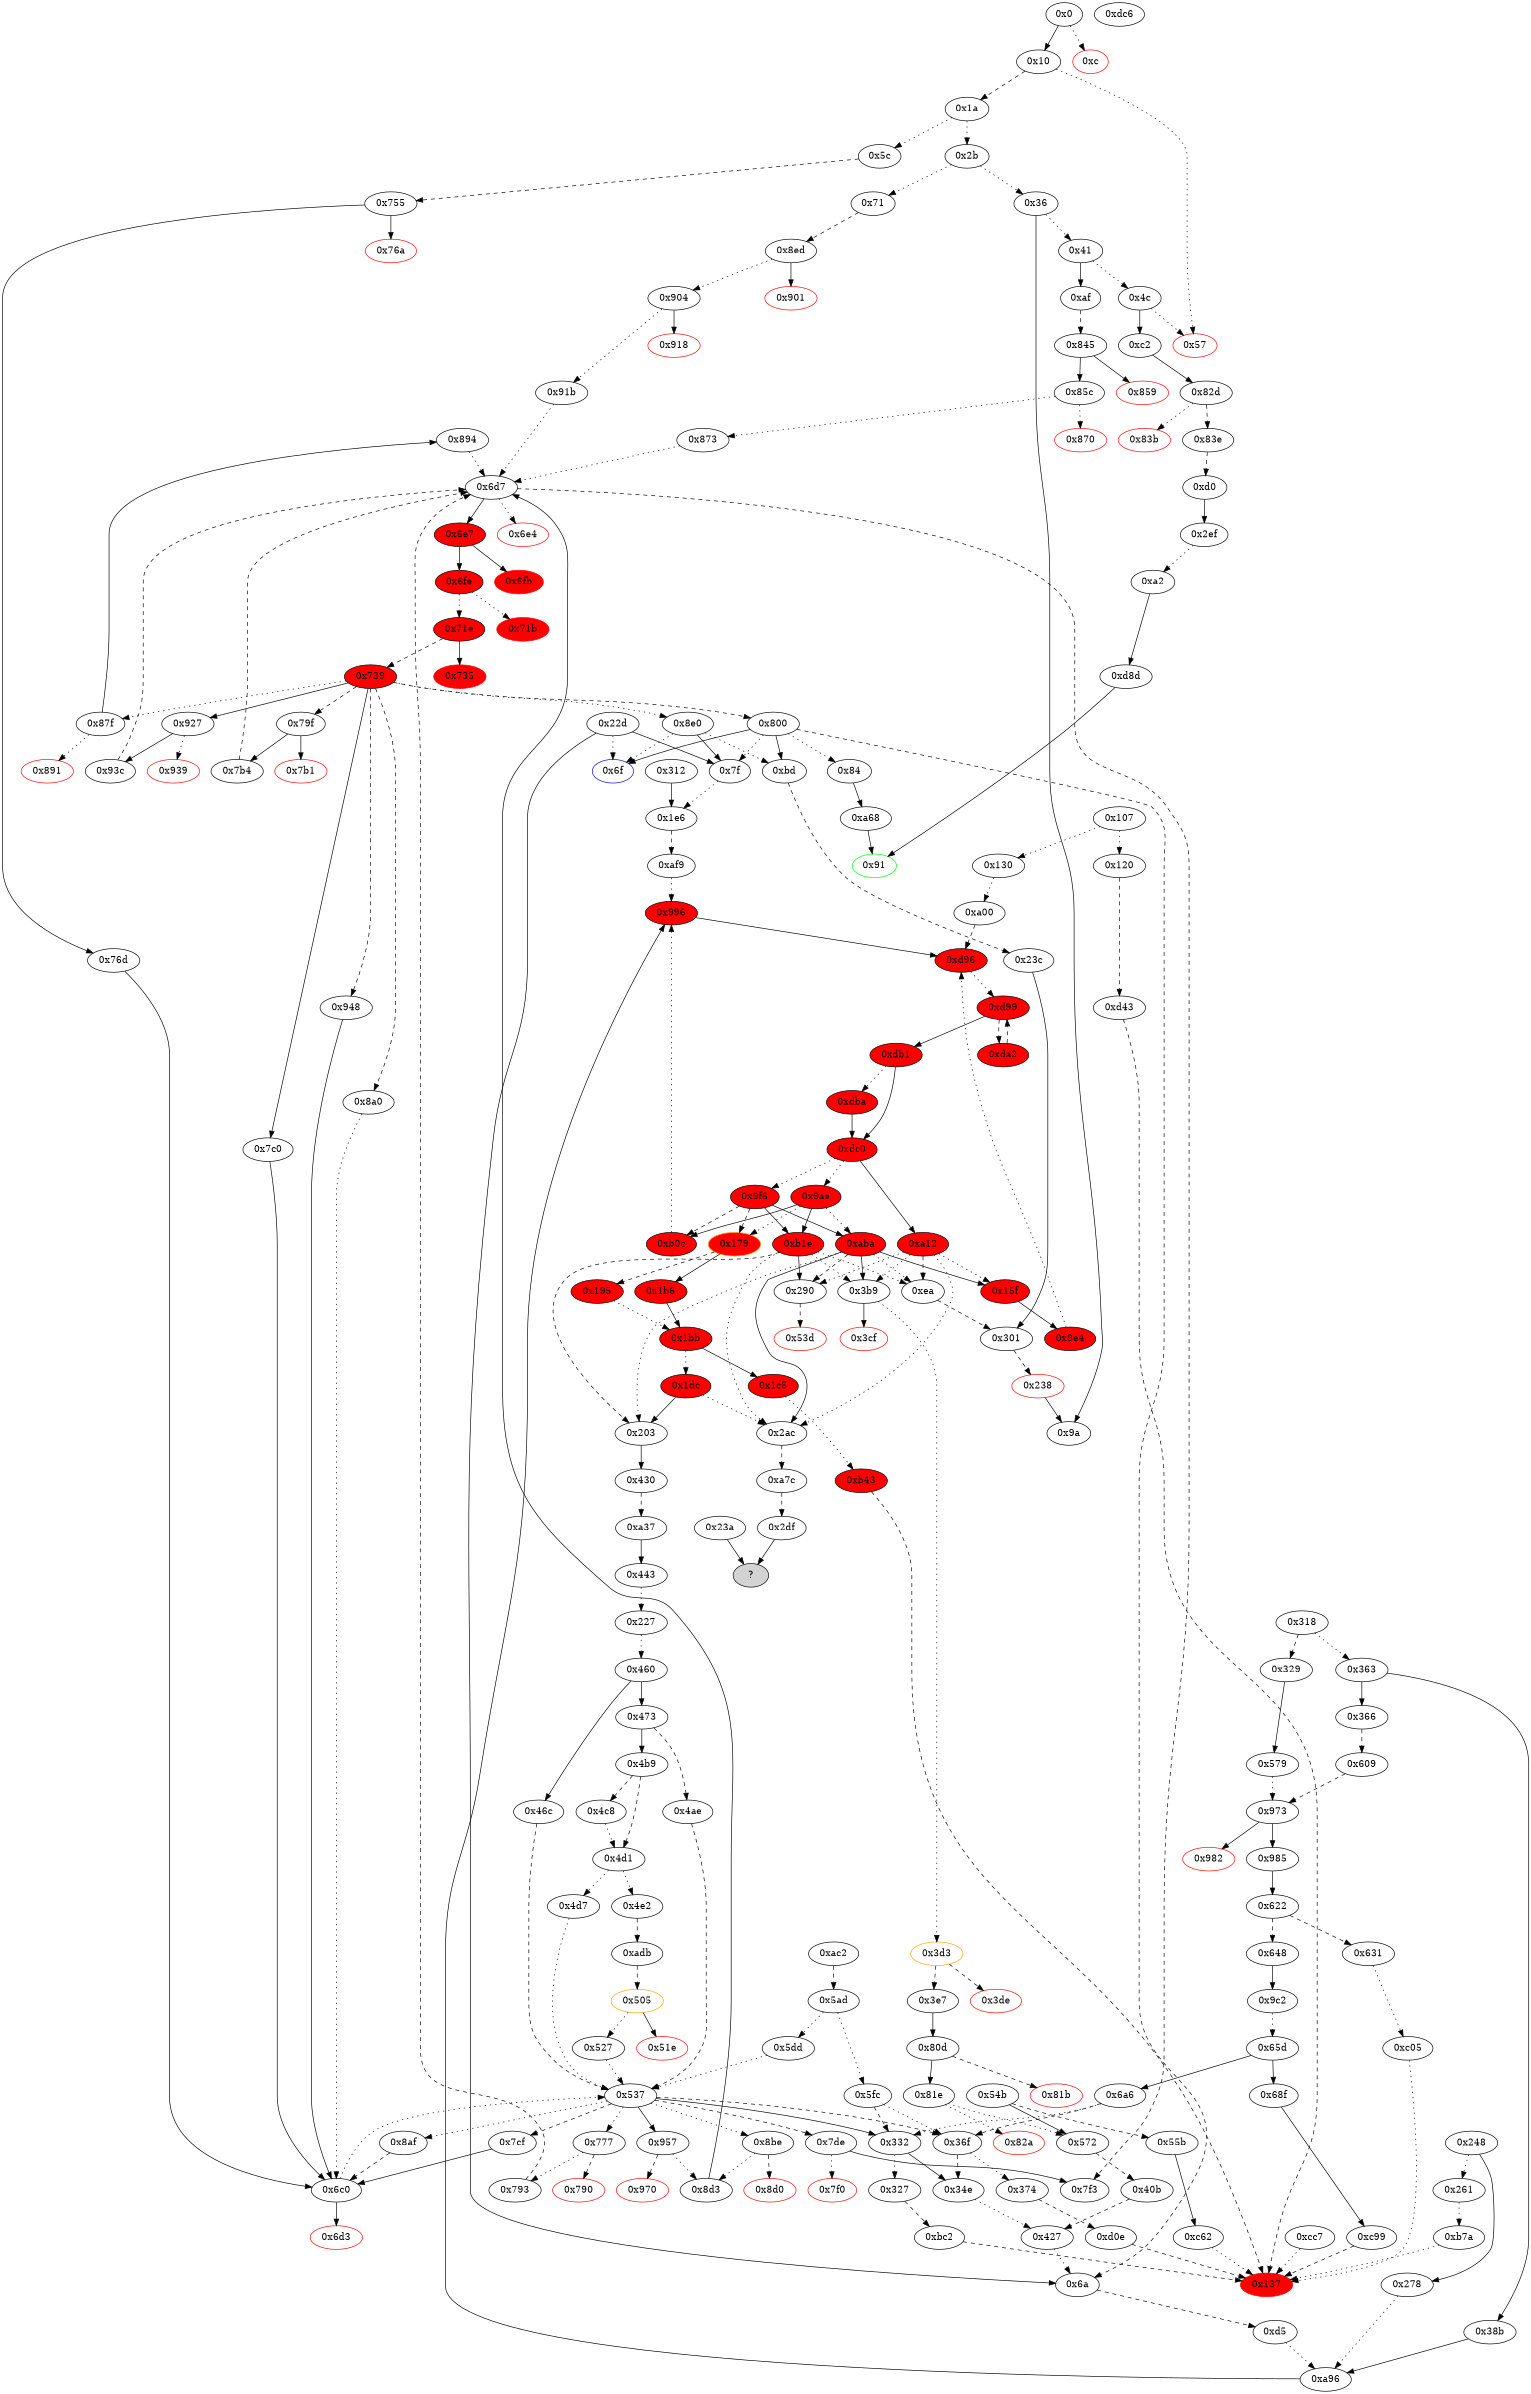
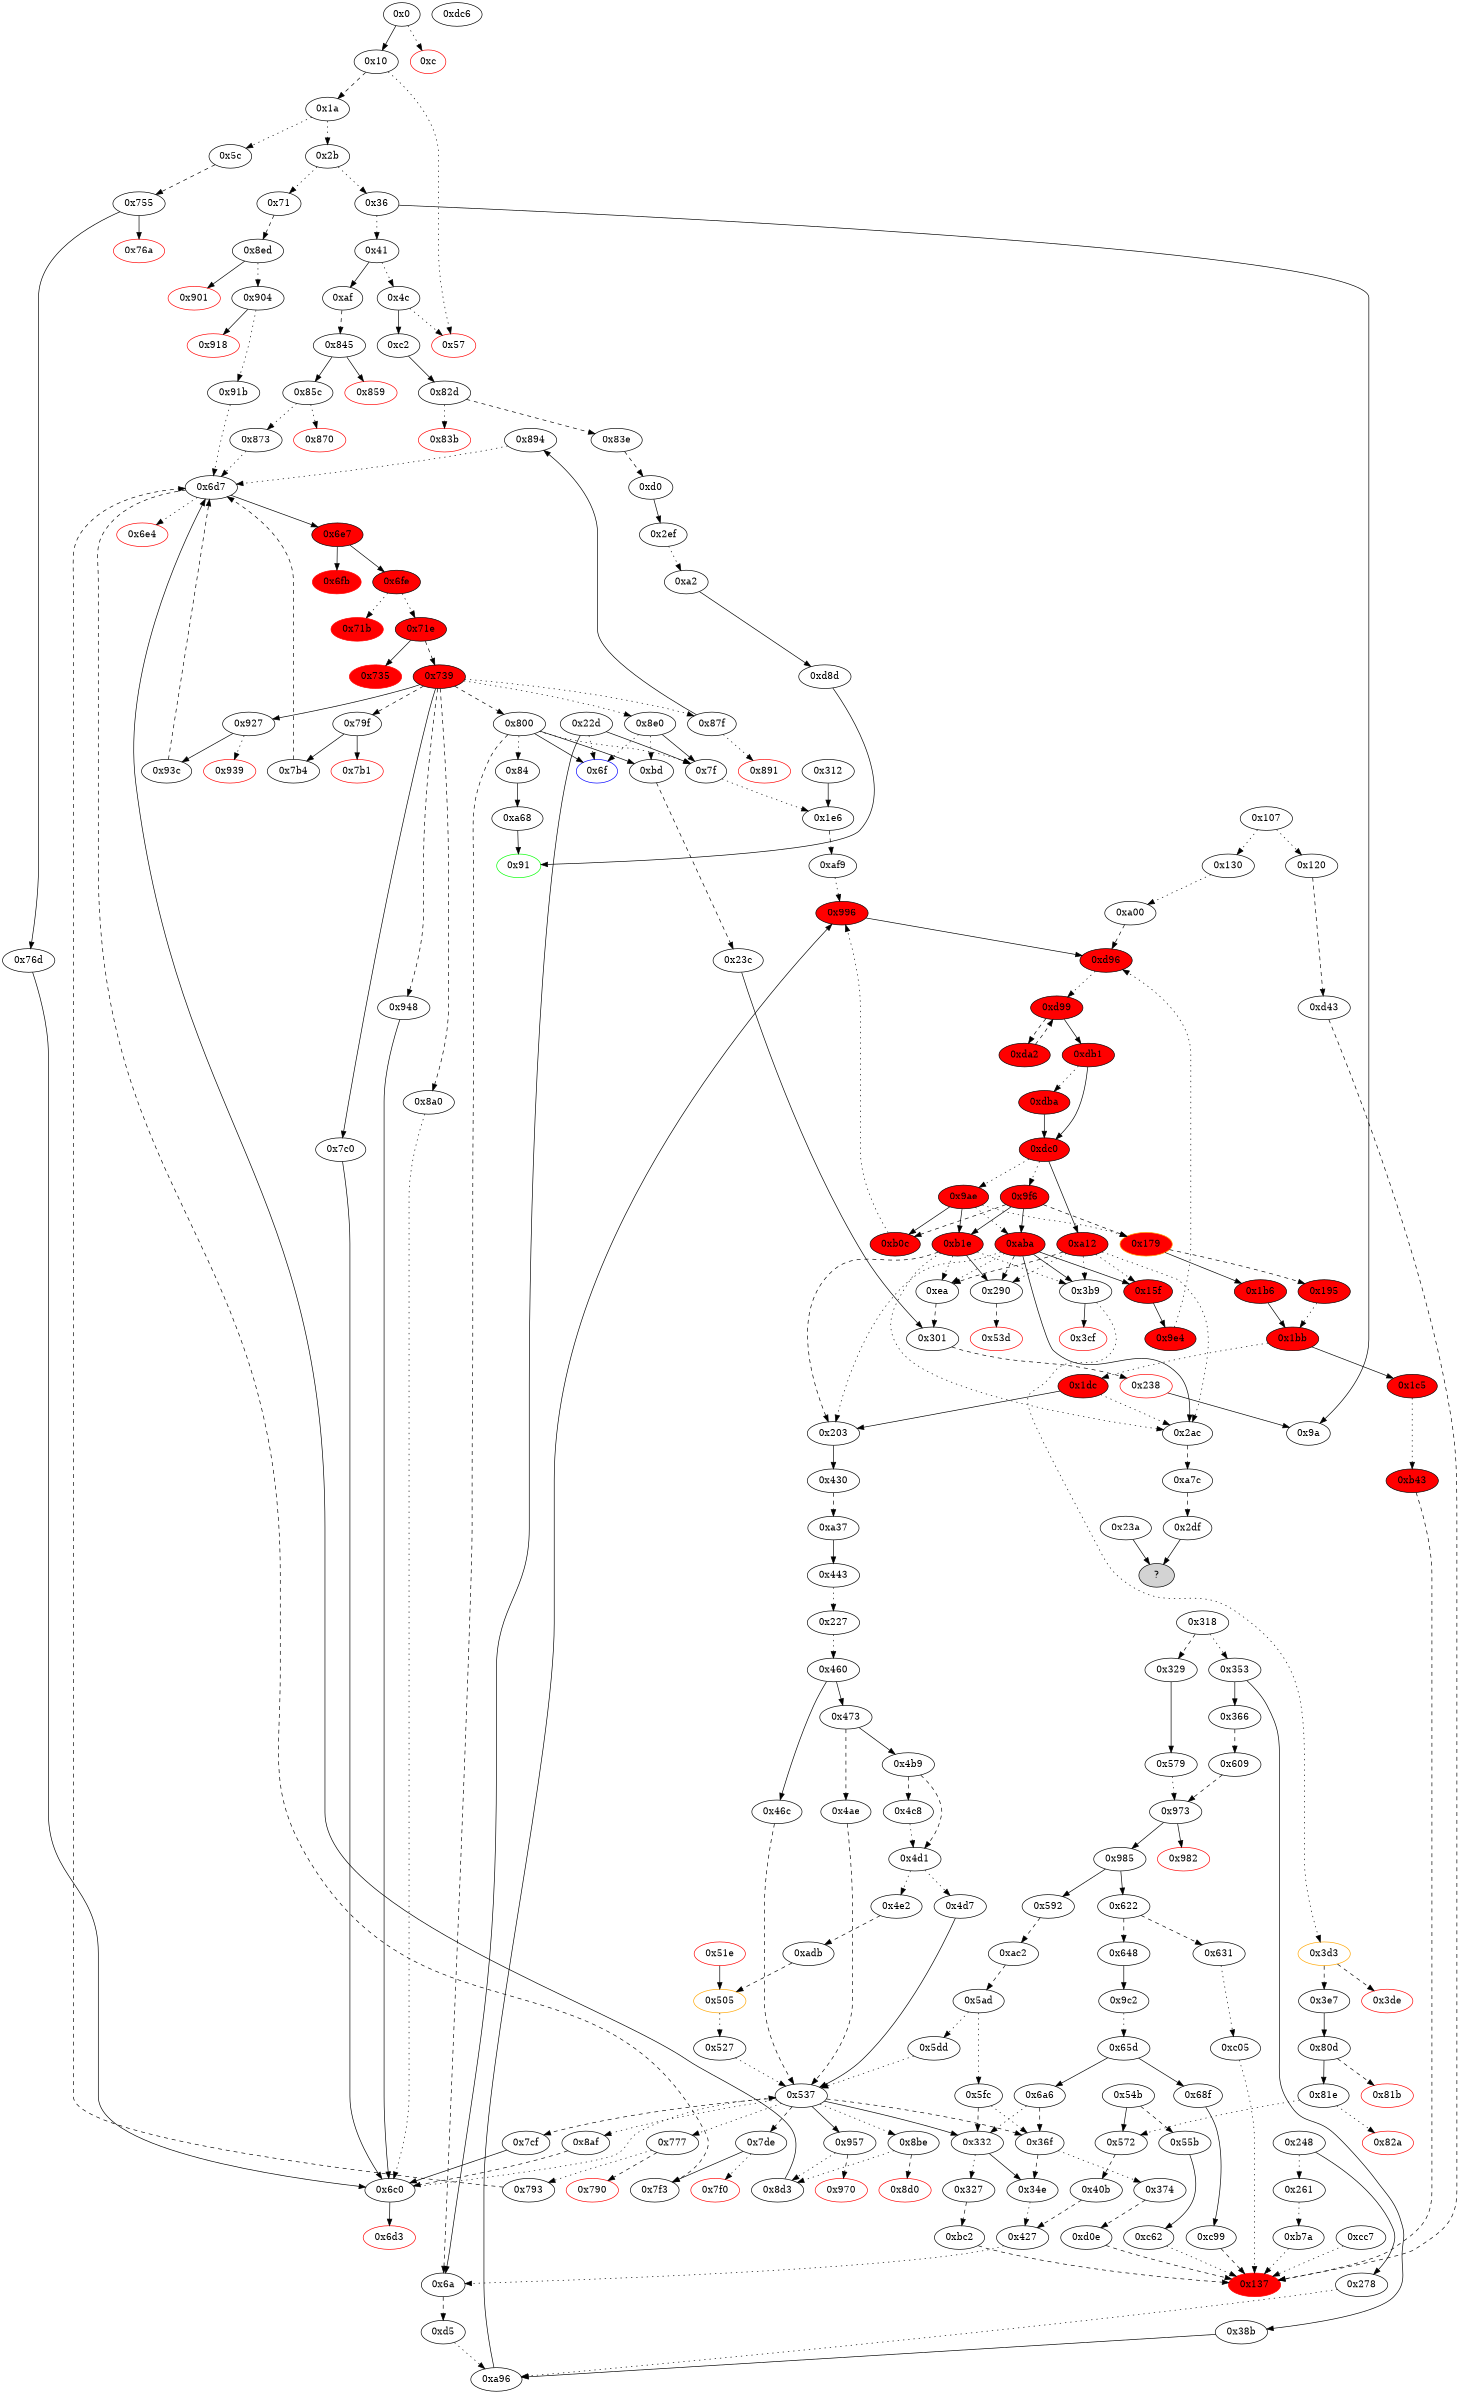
(1362, 1670) -> (1235, 1670)
none -> (1048, 1906)
(553, 2012) -> (903, 2011)
(648, 2022) -> (720, 1974)
